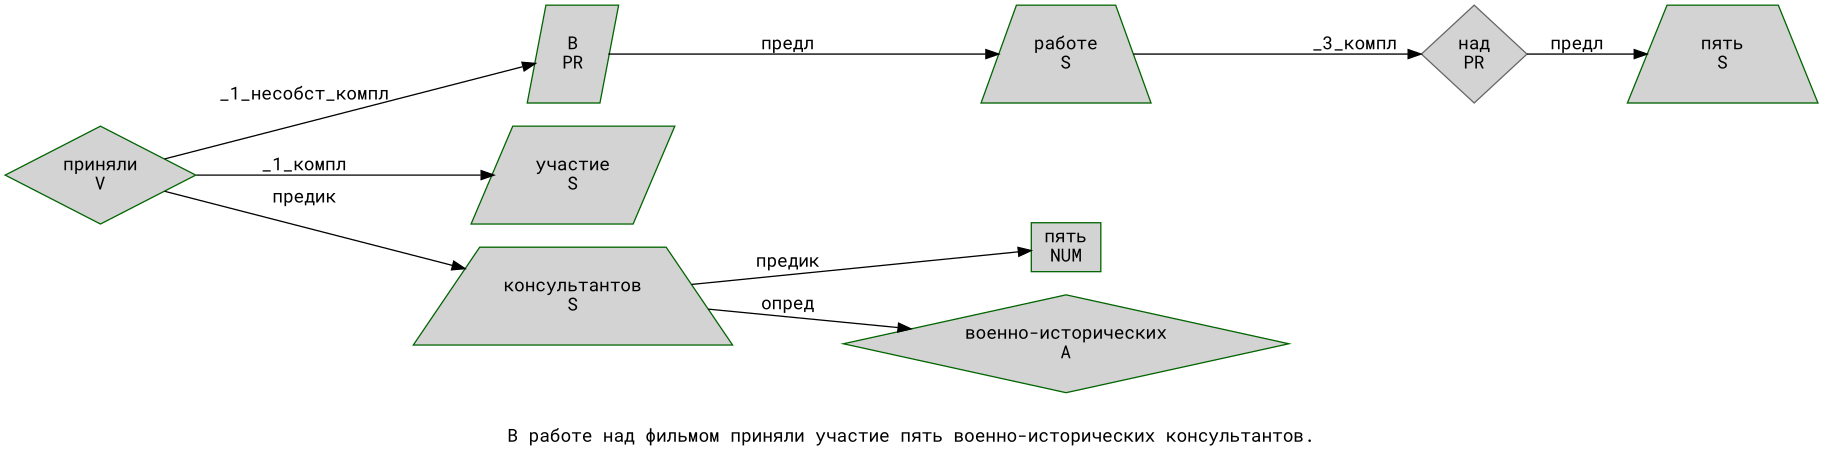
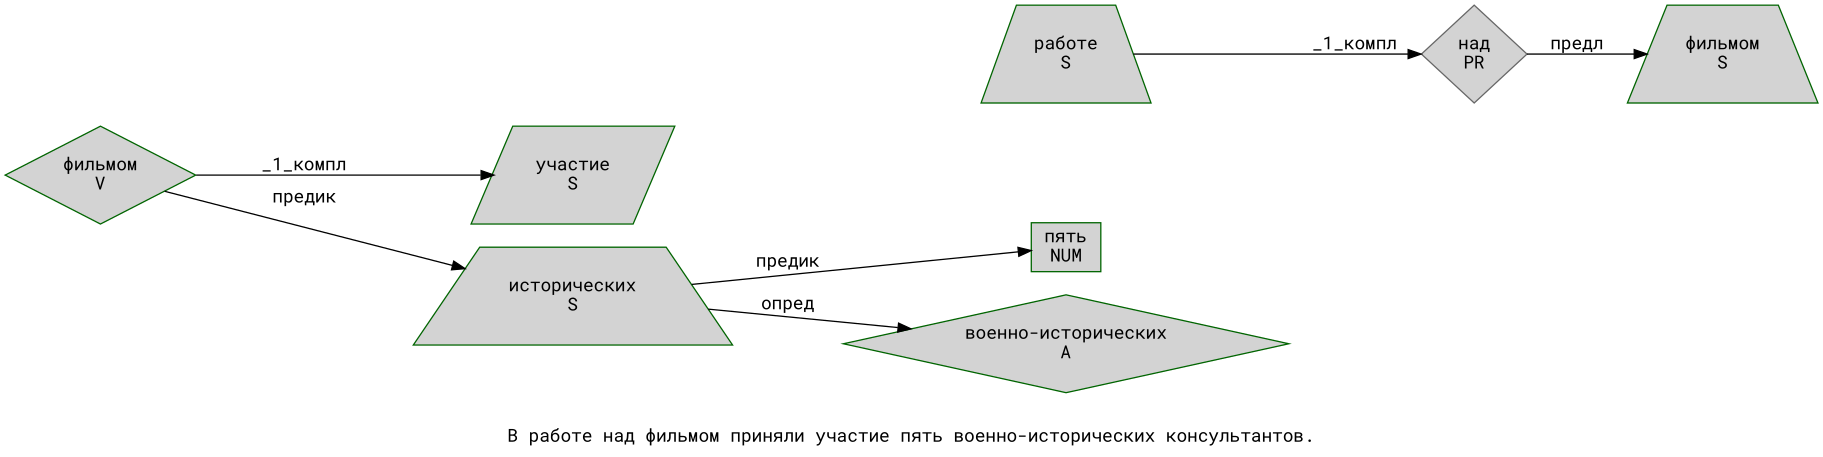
(1355, 44) -> (1355, 44)
(573, 54) -> none
(1723, 54) -> (1723, 54)
(100, 175) -> (100, 175)
(573, 296) -> (573, 296)
